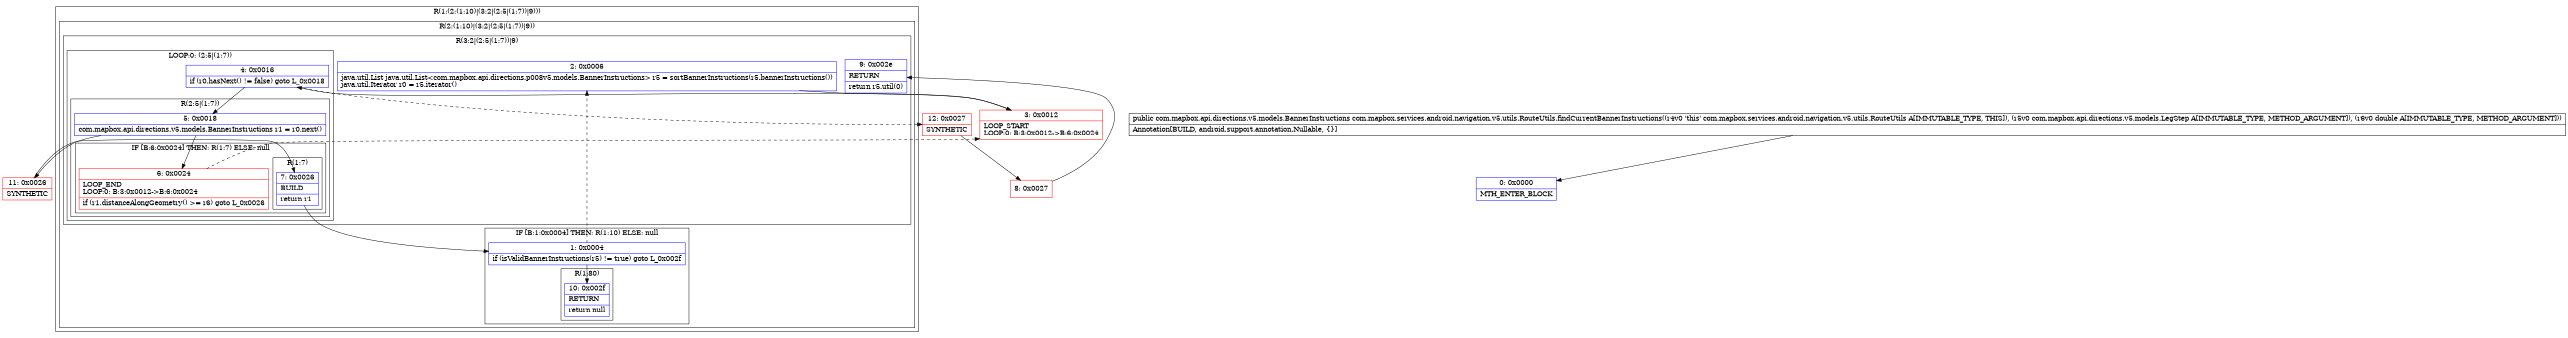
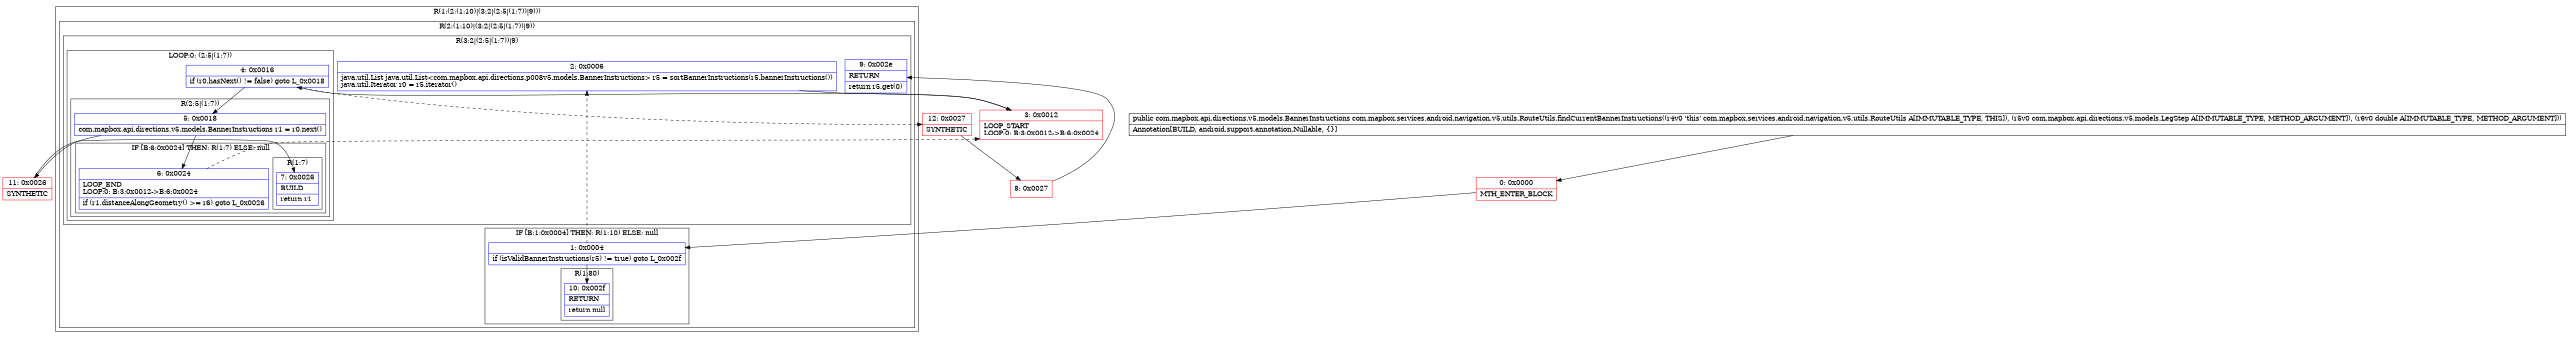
(876, 87) -> (876, 87)
(174, 189) -> (174, 189)
(1516, 189) -> (1516, 189)
(388, 243) -> (1083, 222)
